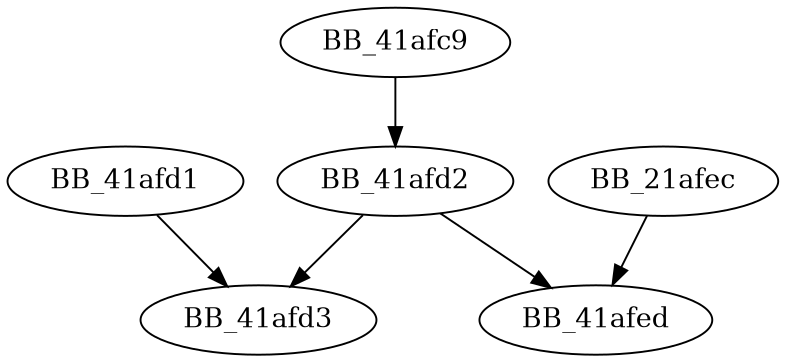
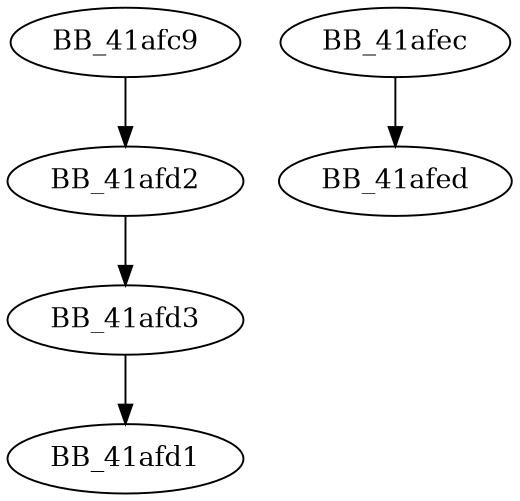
(663, 181) -> (395, 42)
(185, 244) -> (125, 380)
(488, 245) -> none
